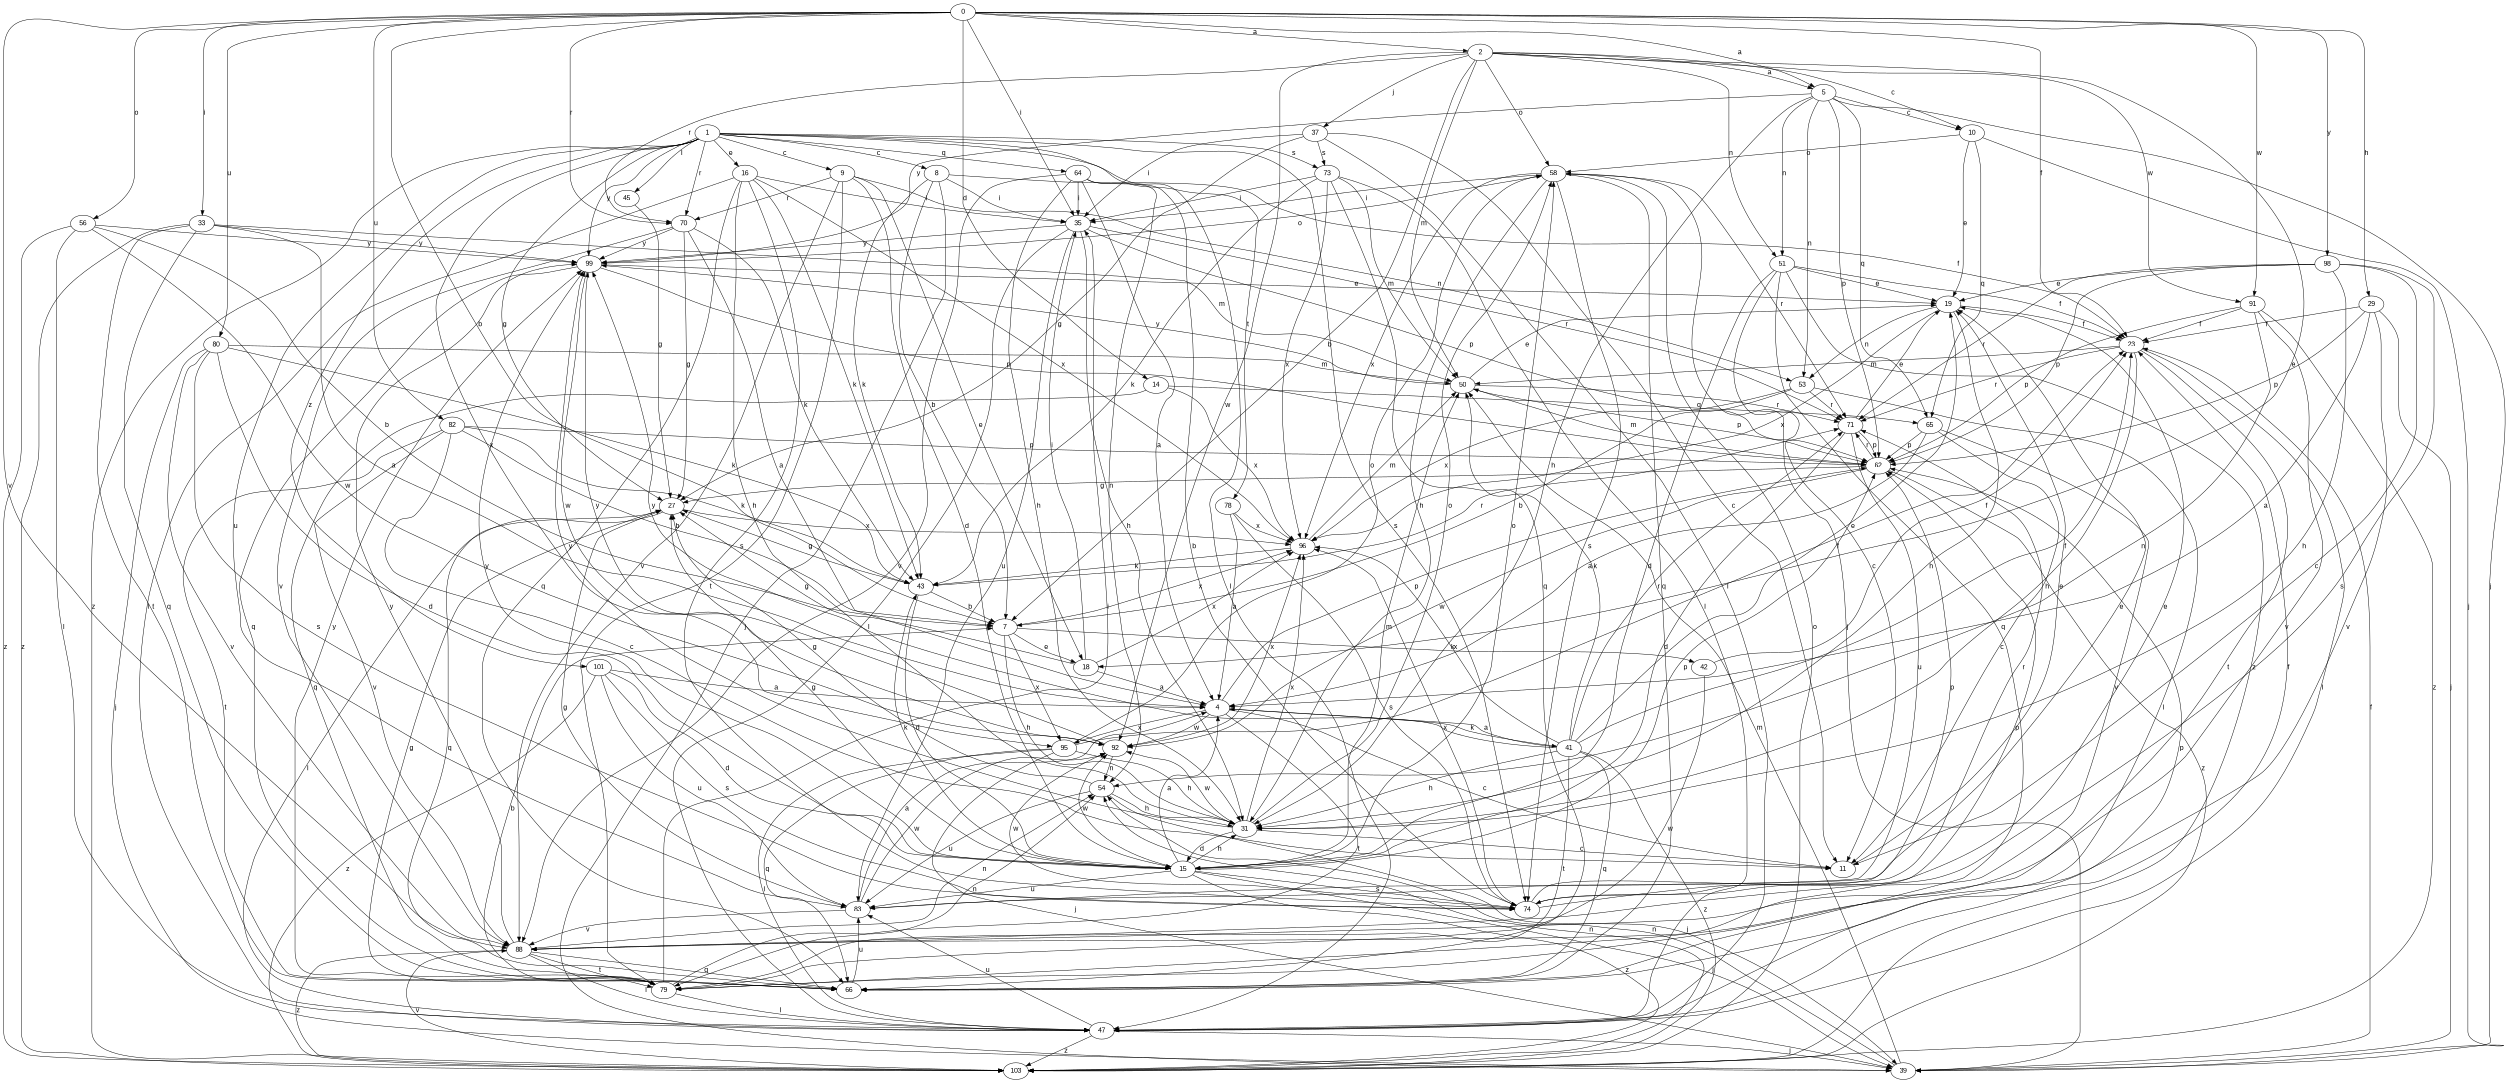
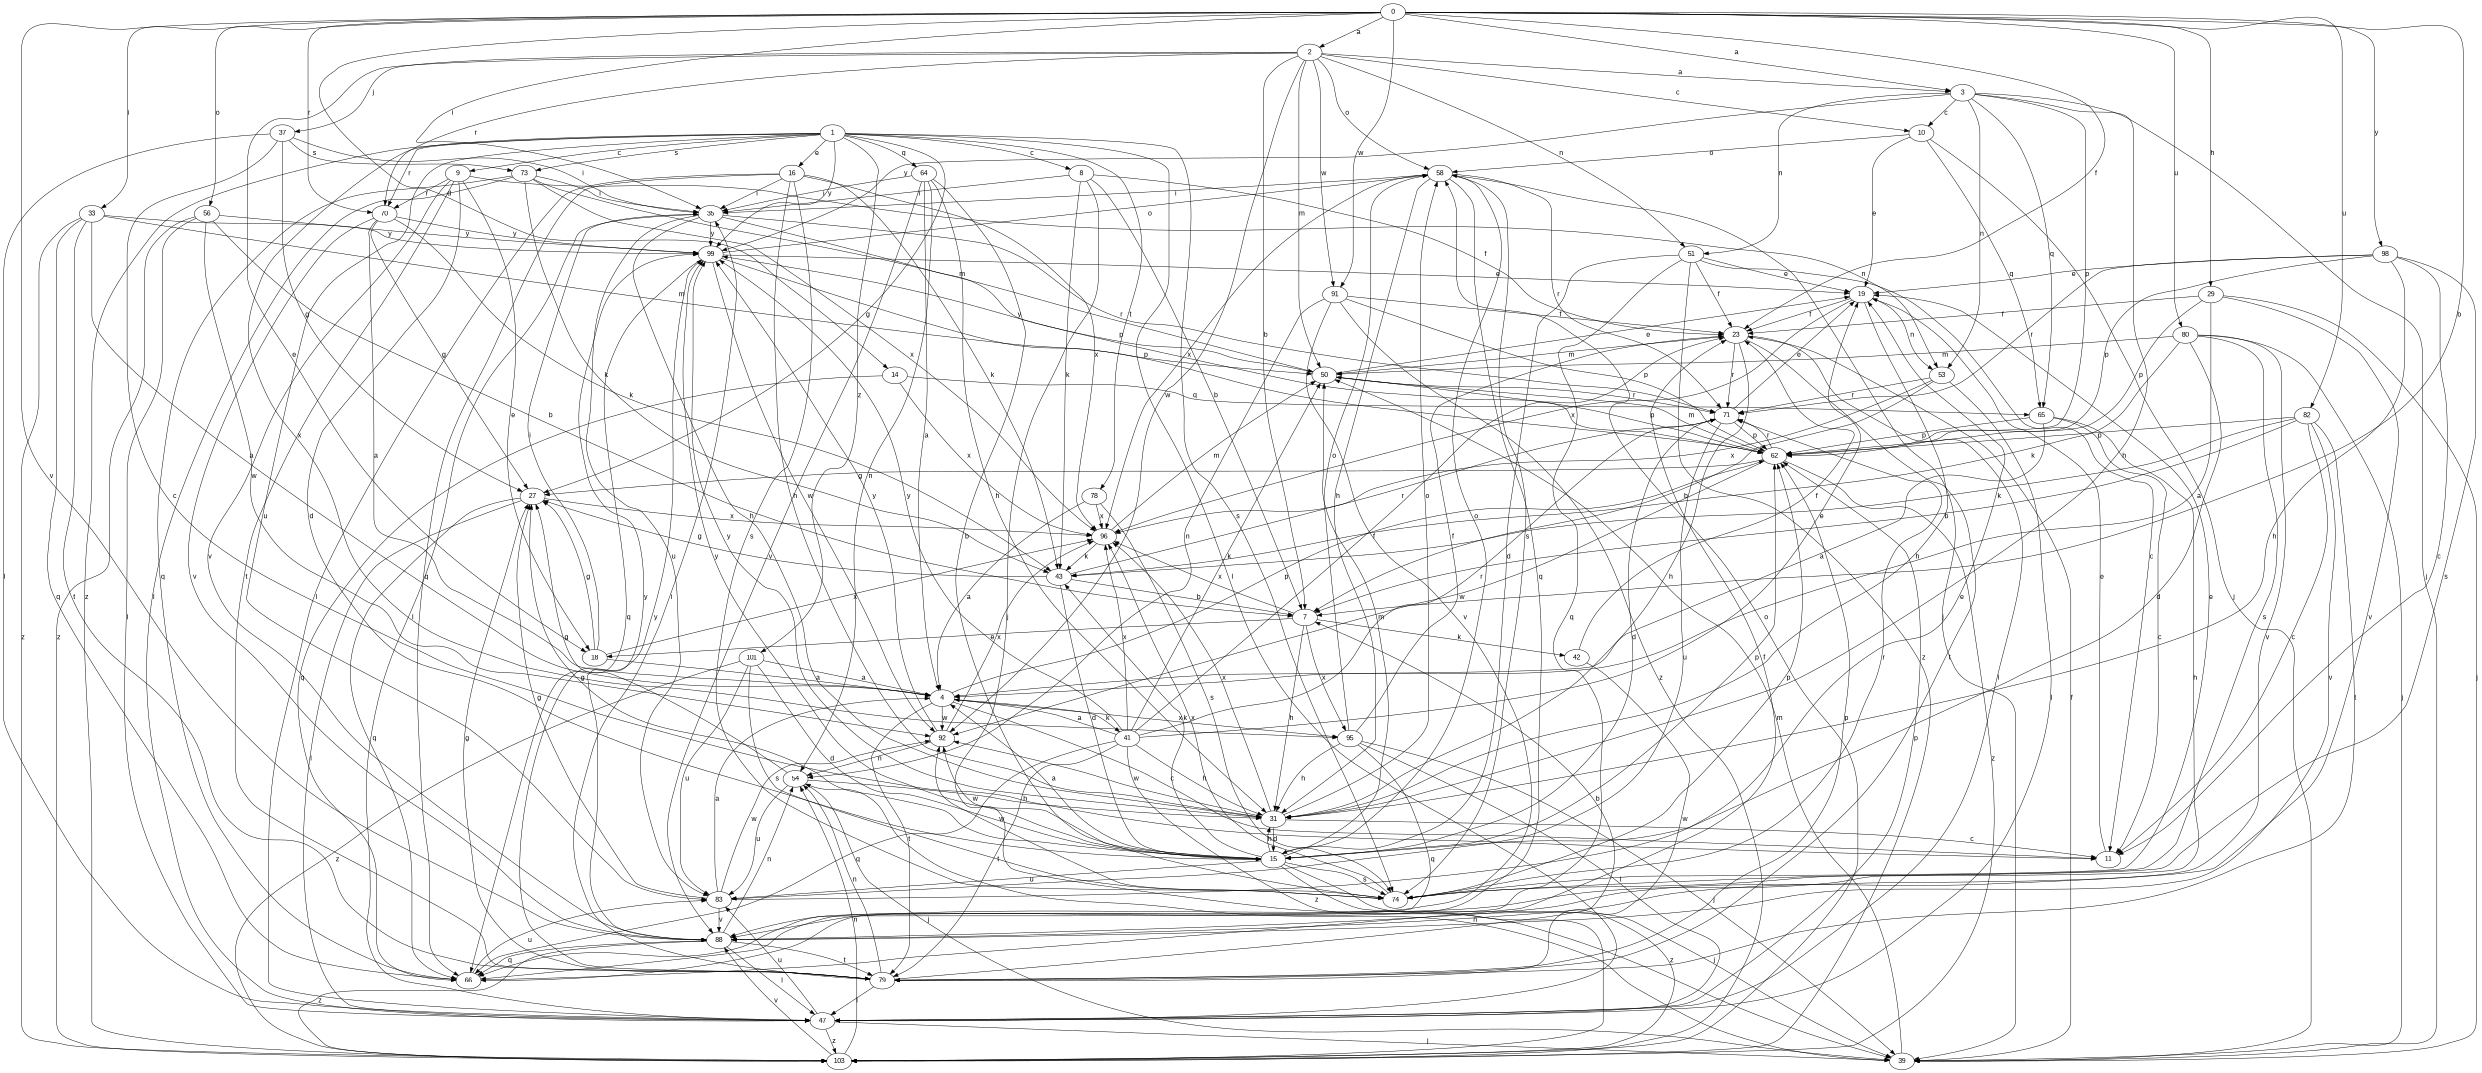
(1824, 93) -> (1963, 93)
(627, 199) -> none
(2116, 688) -> (2195, 678)
